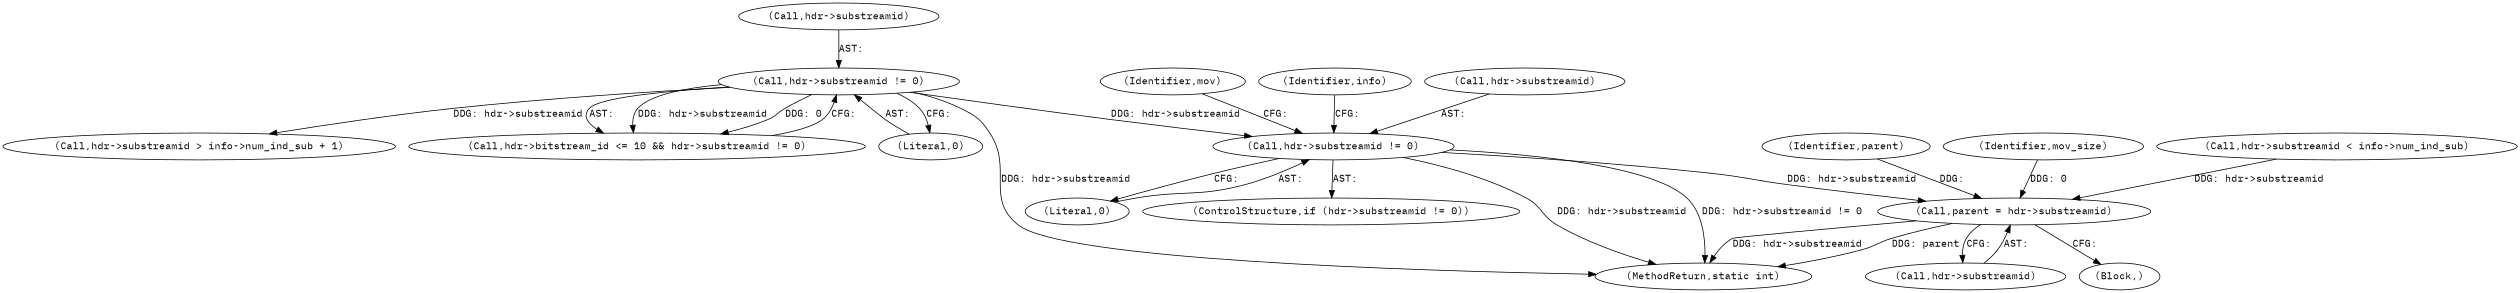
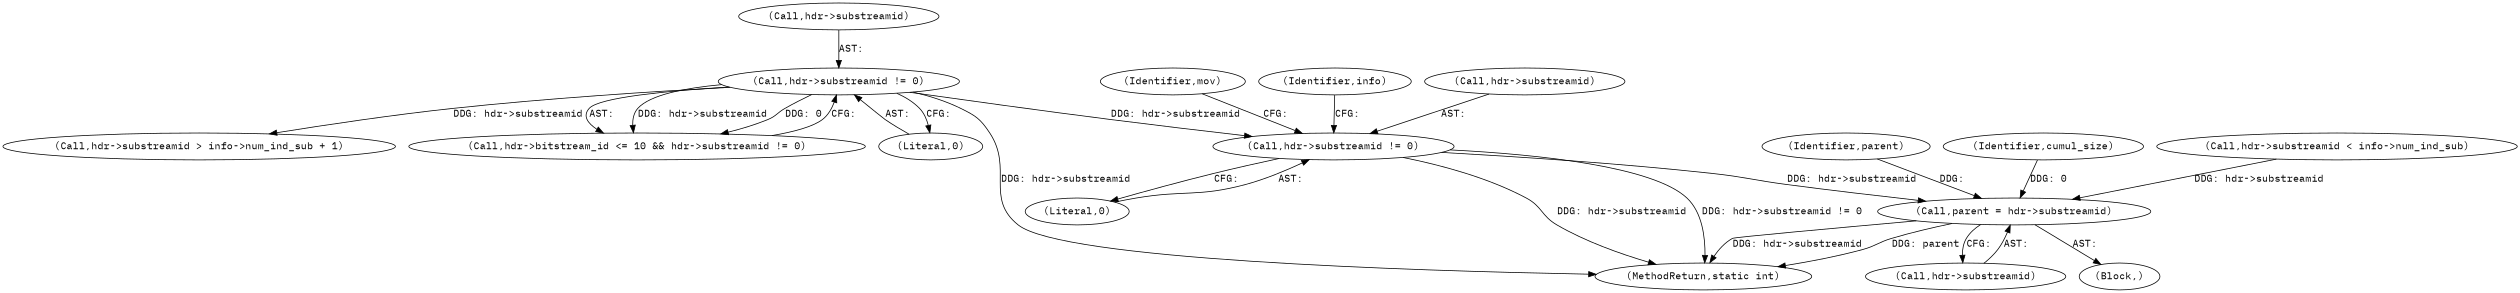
(2043, 146) -> (2043, 146)
(1331, 211) -> none
(2088, 244) -> (2088, 244)
